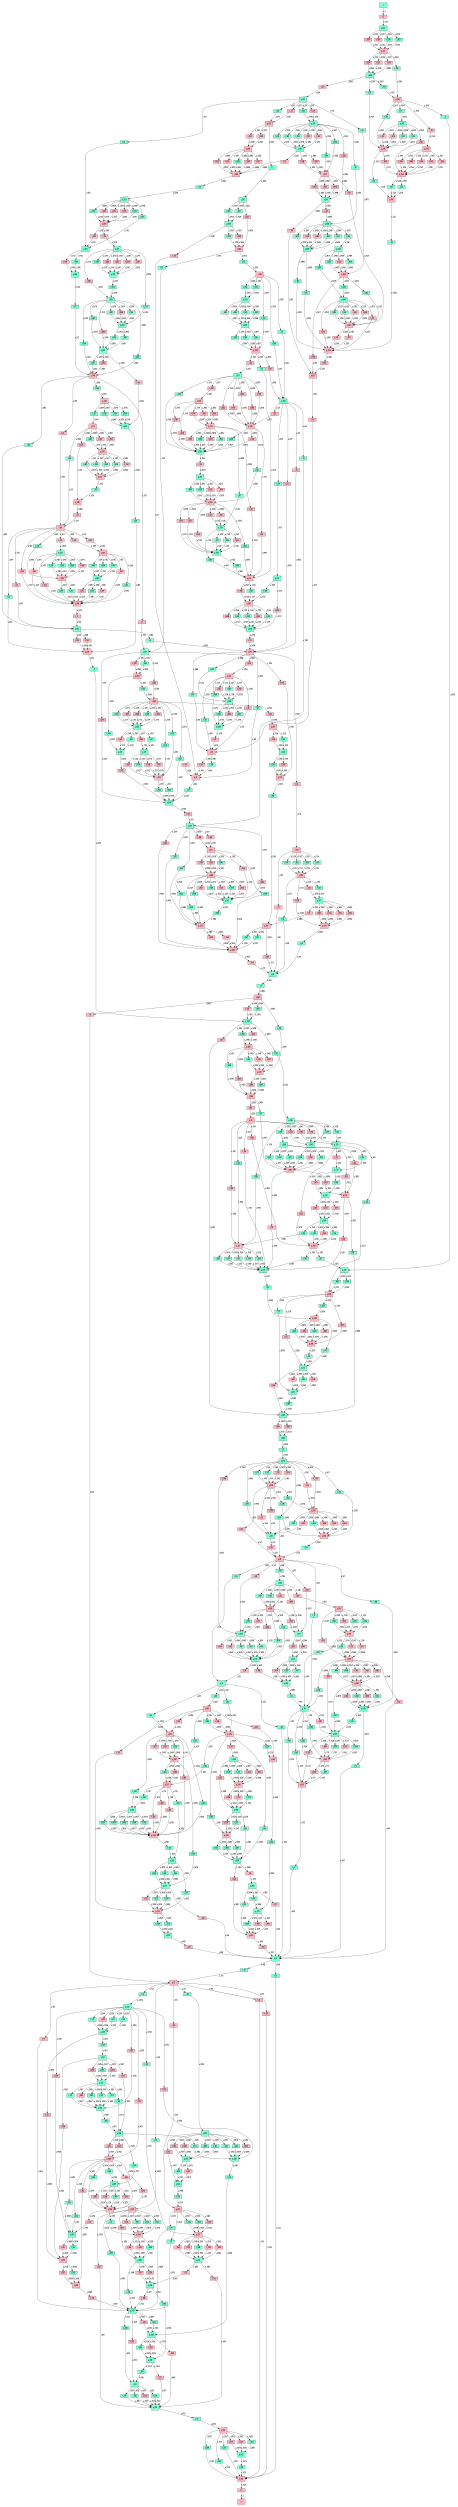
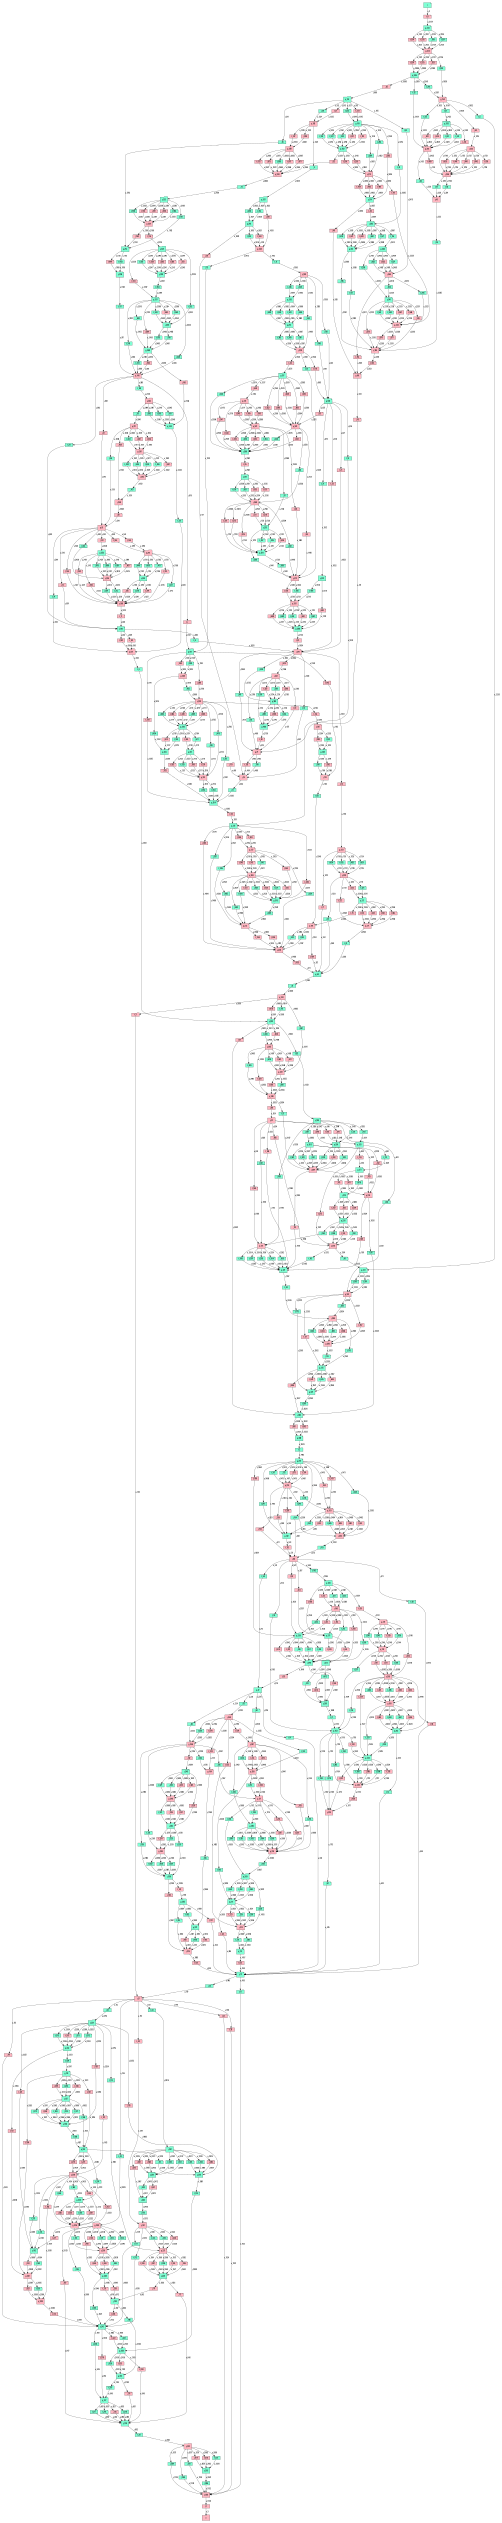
(293, 1652) -> none
(283, 1664) -> (318, 1682)
(325, 1772) -> none
